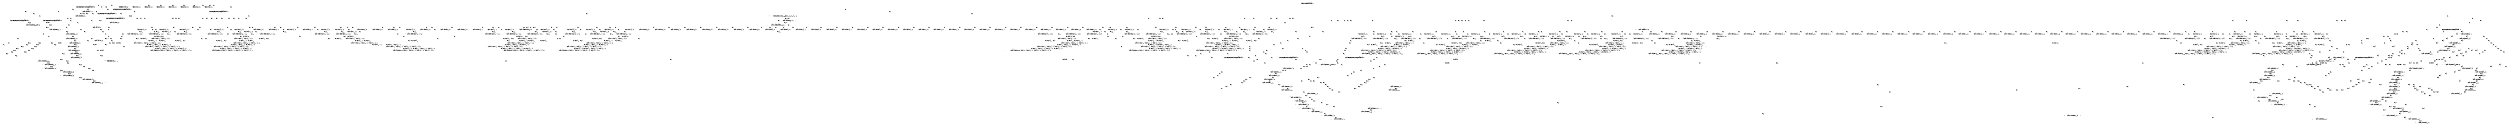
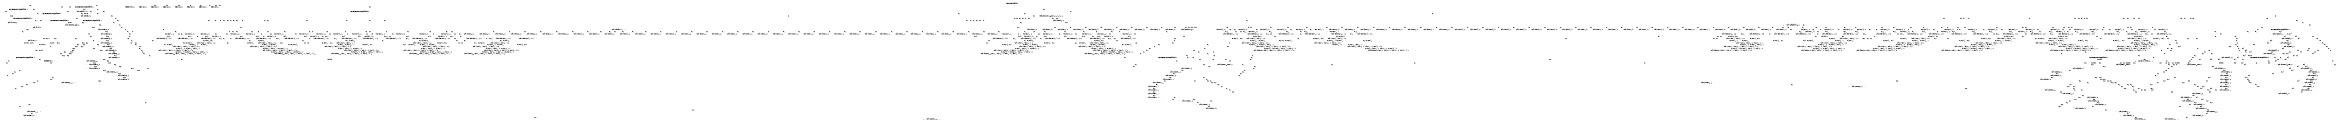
(391, 5) -> (1094, 28)
(1871, 66) -> (1684, 63)
